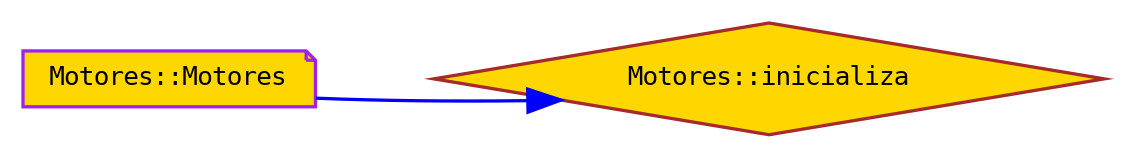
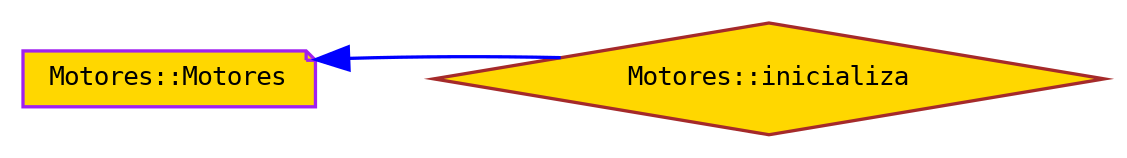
(421, 101) -> (455, 57)
